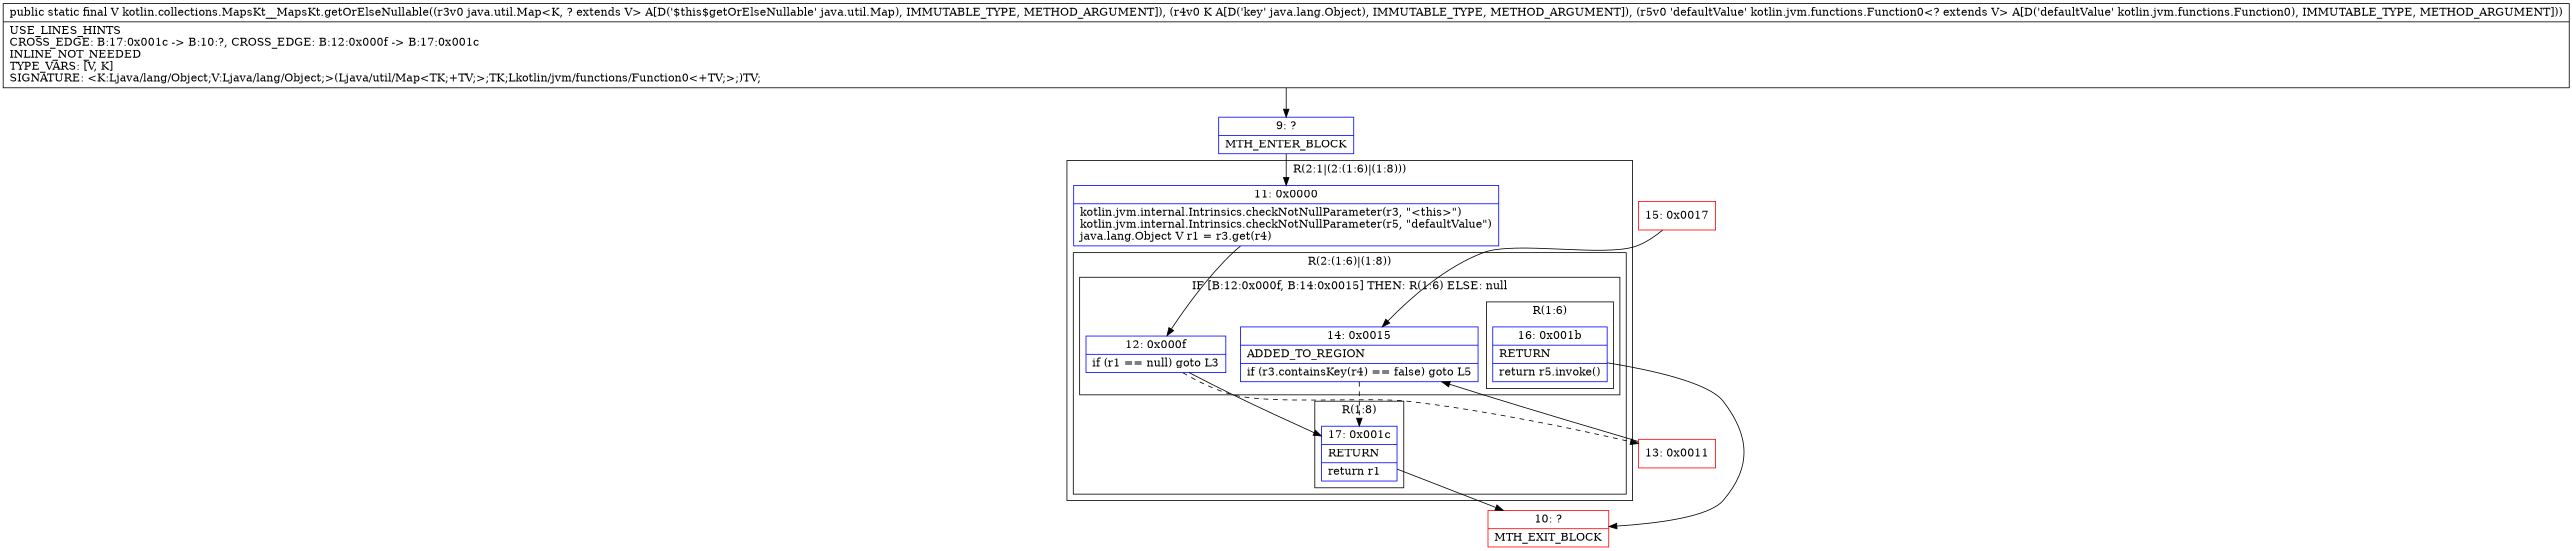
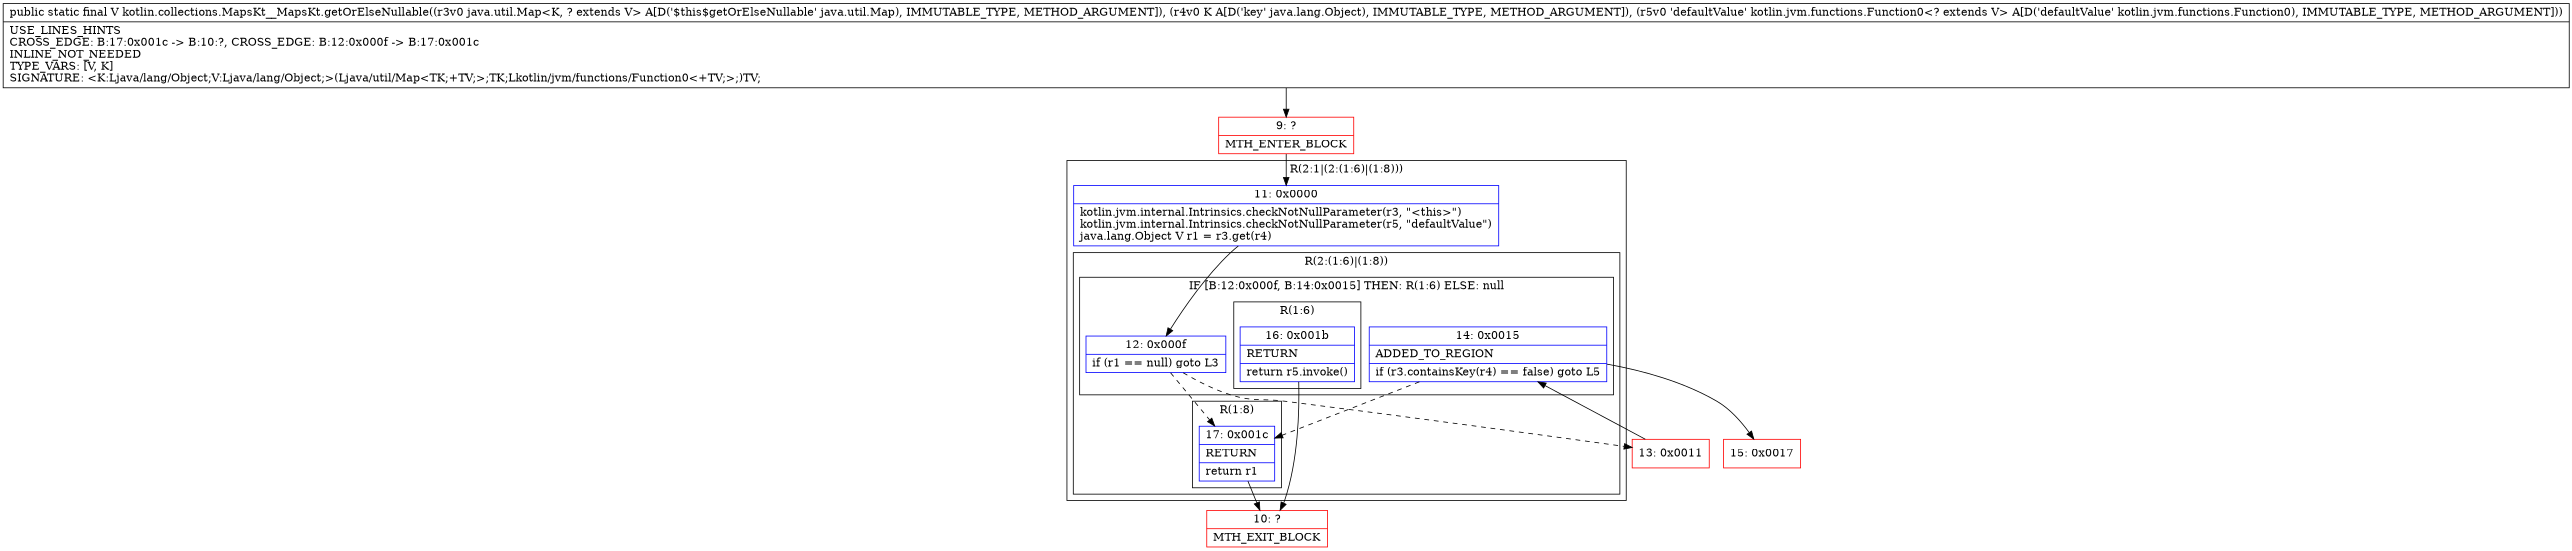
(1286, 135) -> (1286, 135)
(1472, 257) -> (1685, 386)
(1251, 404) -> (1184, 389)
